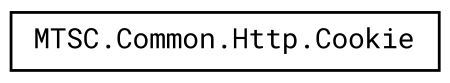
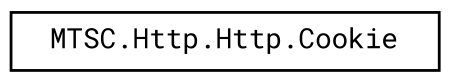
(225, 41) -> (225, 41)
